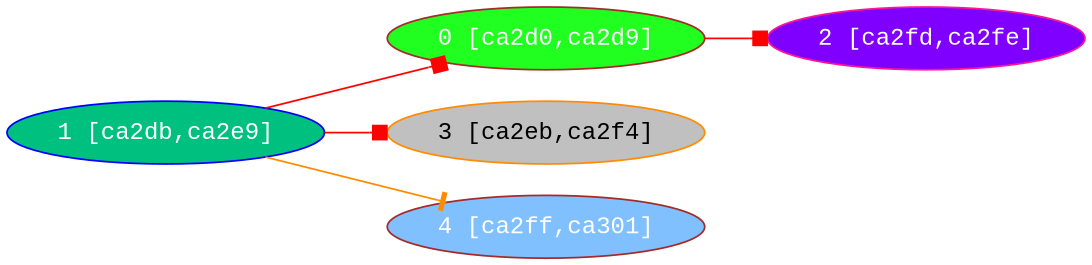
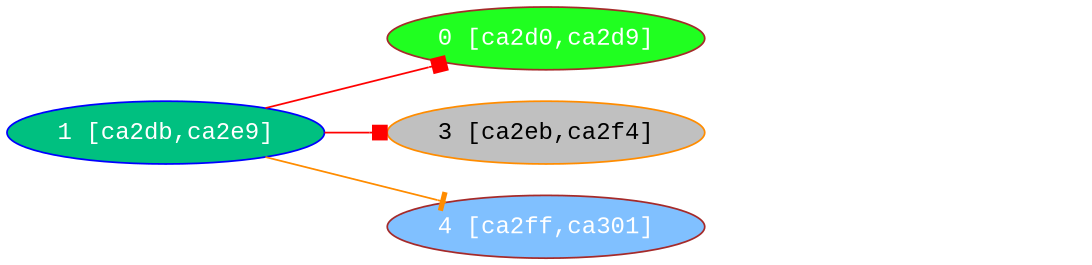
(926, 38) -> none
